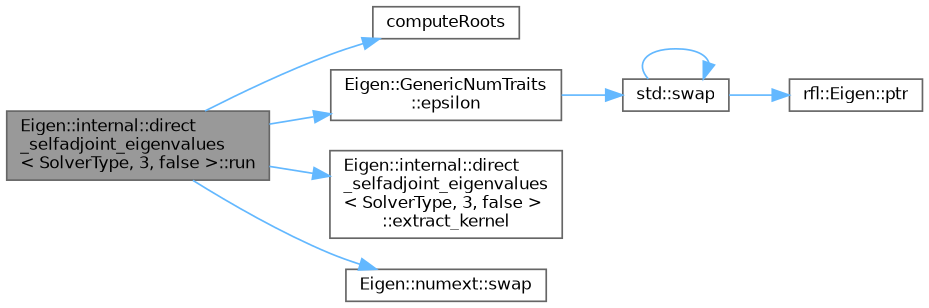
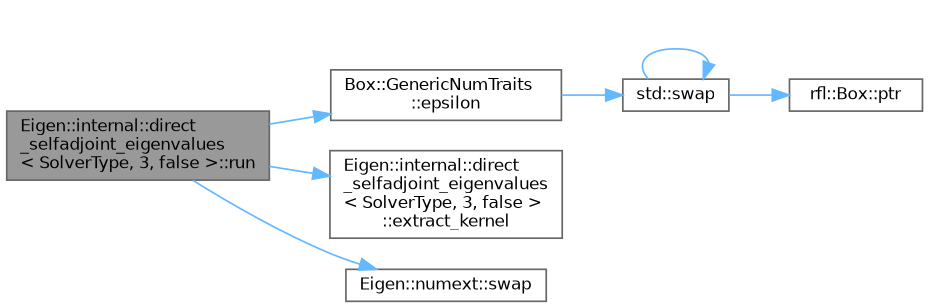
(446, 23) -> none
(446, 95) -> (446, 95)
(856, 95) -> (856, 95)
